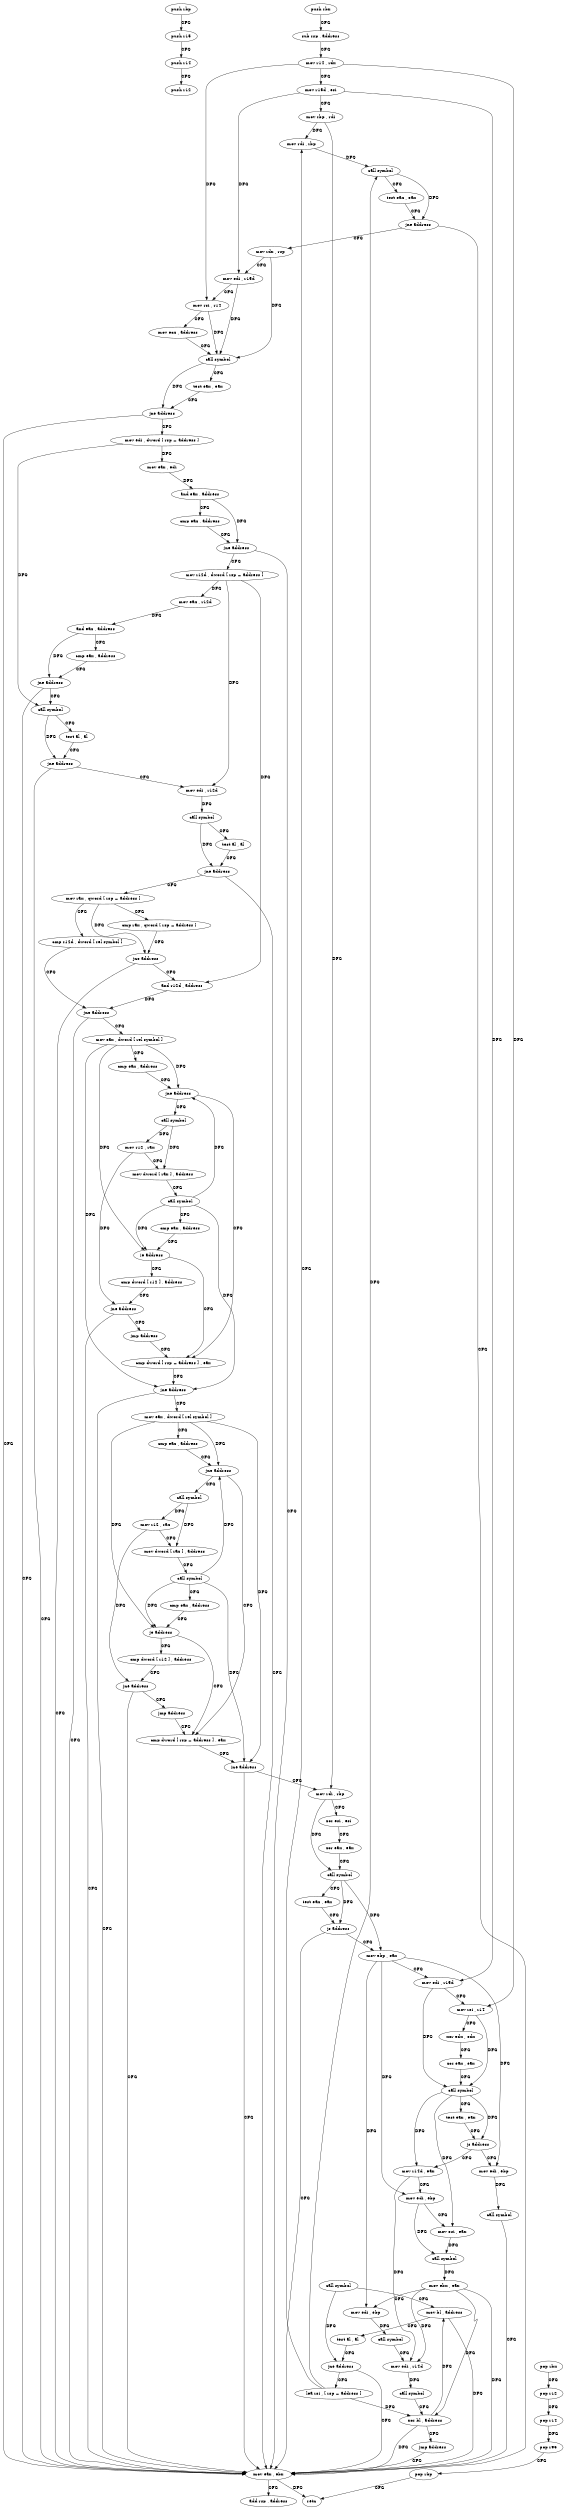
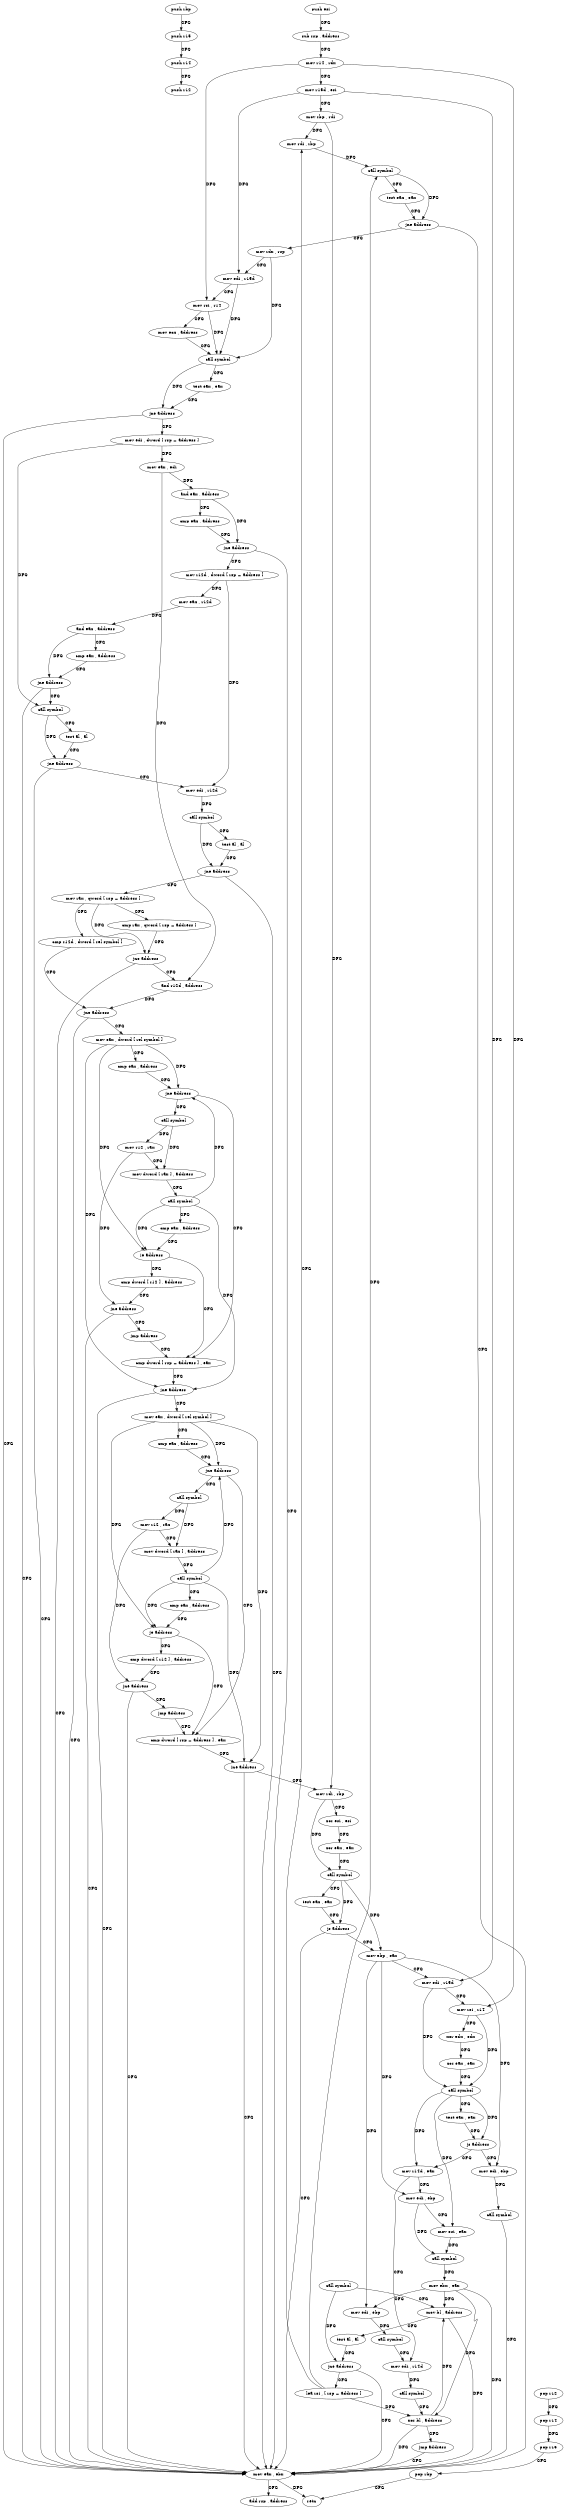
(321, 9) -> (321, 9)
(261, 795) -> (156, 737)
(399, 2272) -> (399, 2272)
(418, 2323) -> (444, 2298)
(549, 2367) -> none
(549, 2447) -> (549, 2447)
